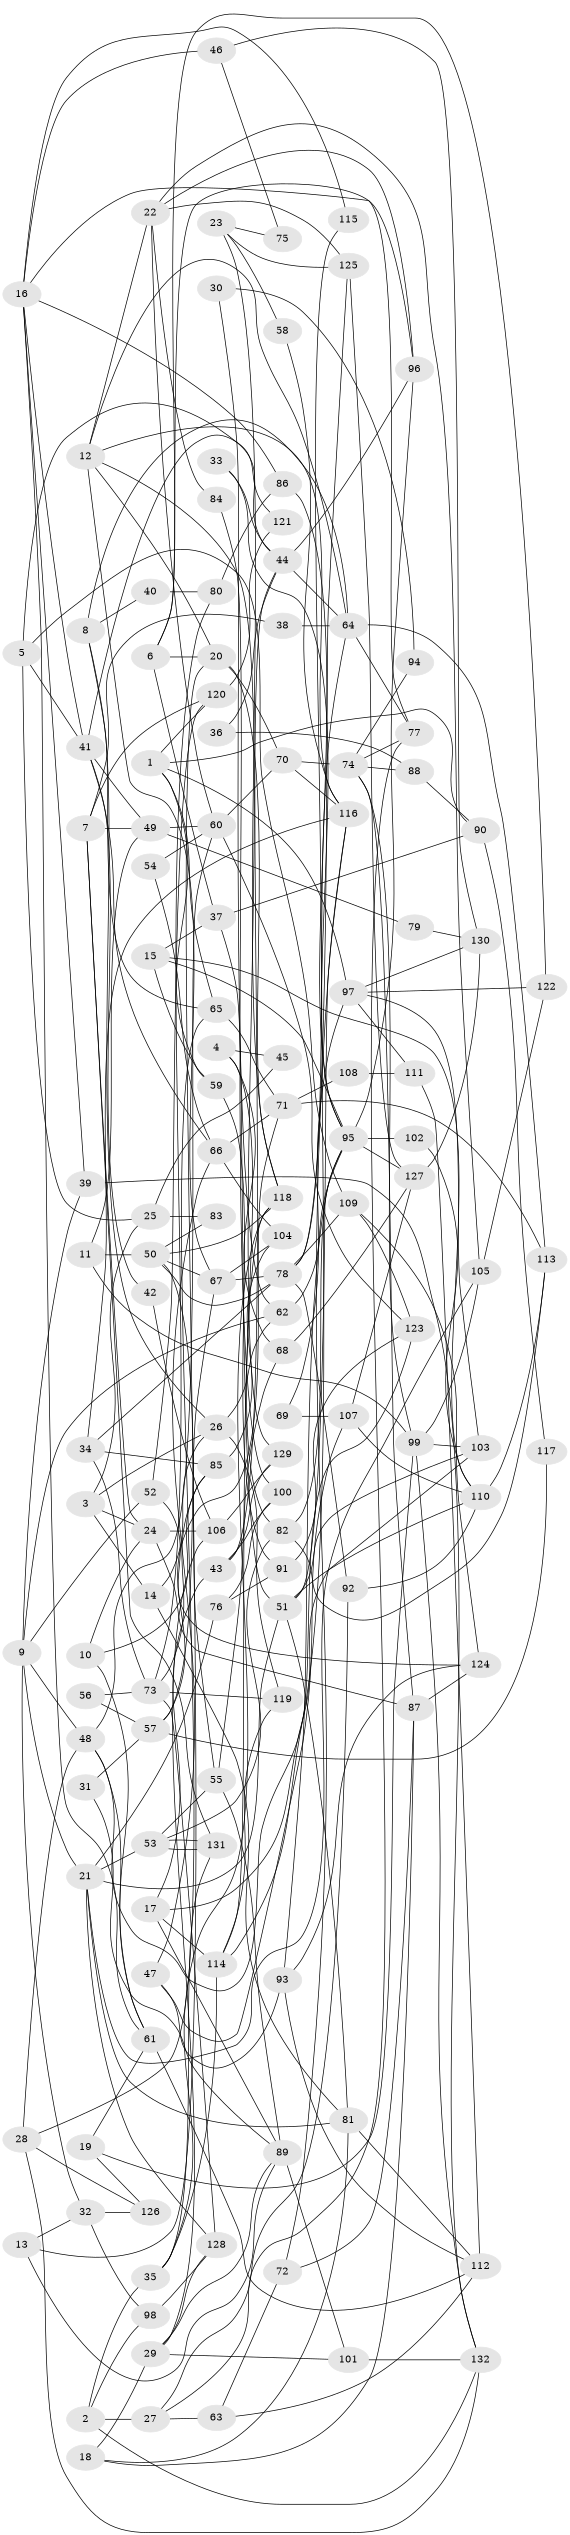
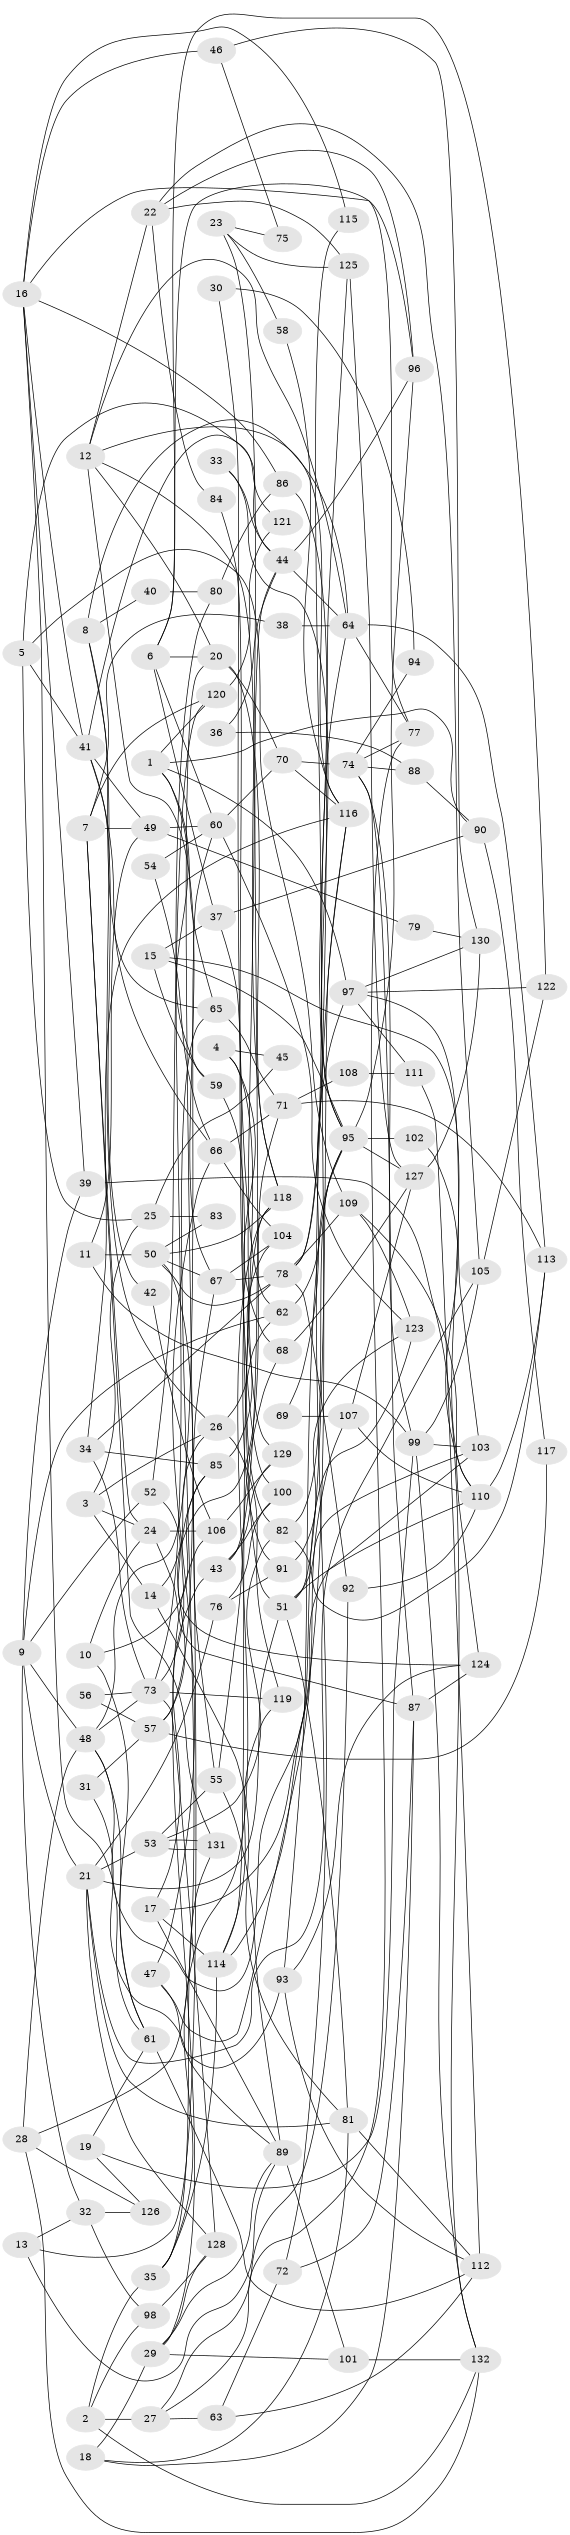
(168, 521) -> (178, 727)
none -> (114, 1718)
